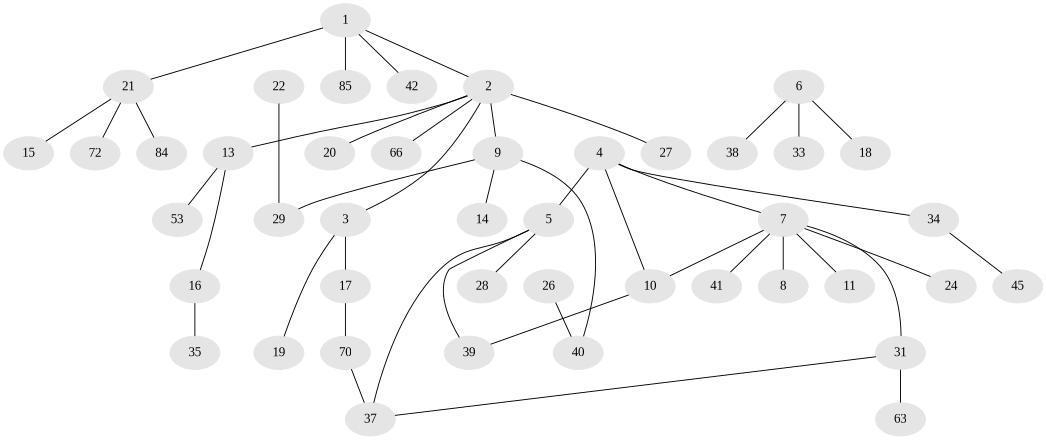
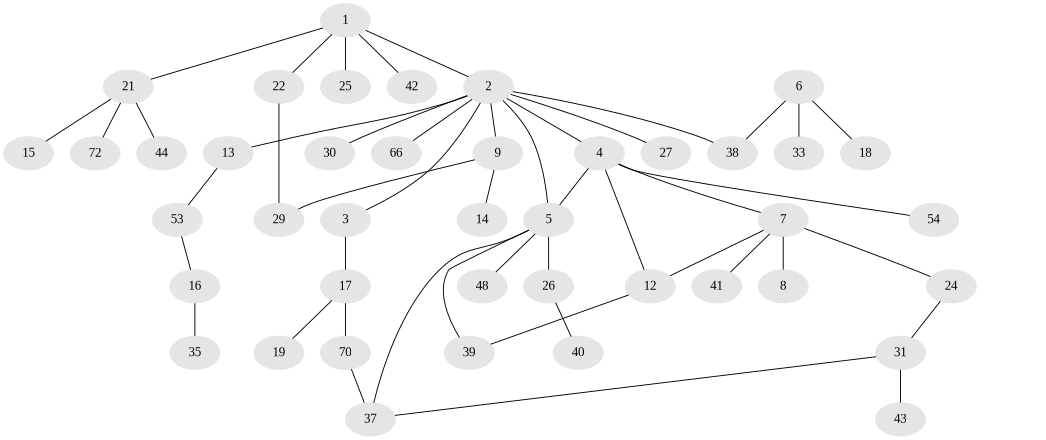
none -> (312, 53)
(345, 87) -> (345, 87)
none -> (614, 112)
none -> (544, 120)
none -> (536, 147)
(162, 153) -> (162, 153)
(330, 153) -> (330, 153)
(934, 220) -> (934, 220)
(215, 221) -> (186, 253)
(592, 231) -> none
none -> (549, 253)
(876, 262) -> (926, 320)
(305, 284) -> (312, 319)
(482, 286) -> (482, 286)
(650, 286) -> (650, 286)
(850, 286) -> none
(1018, 286) -> none
(901, 419) -> (901, 419)
